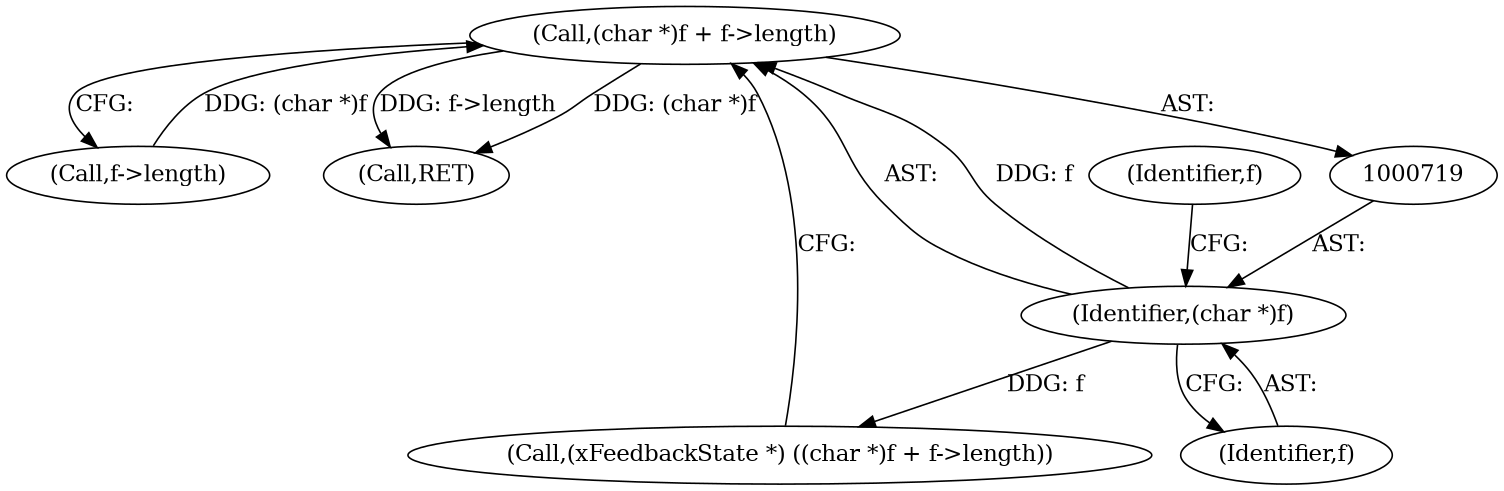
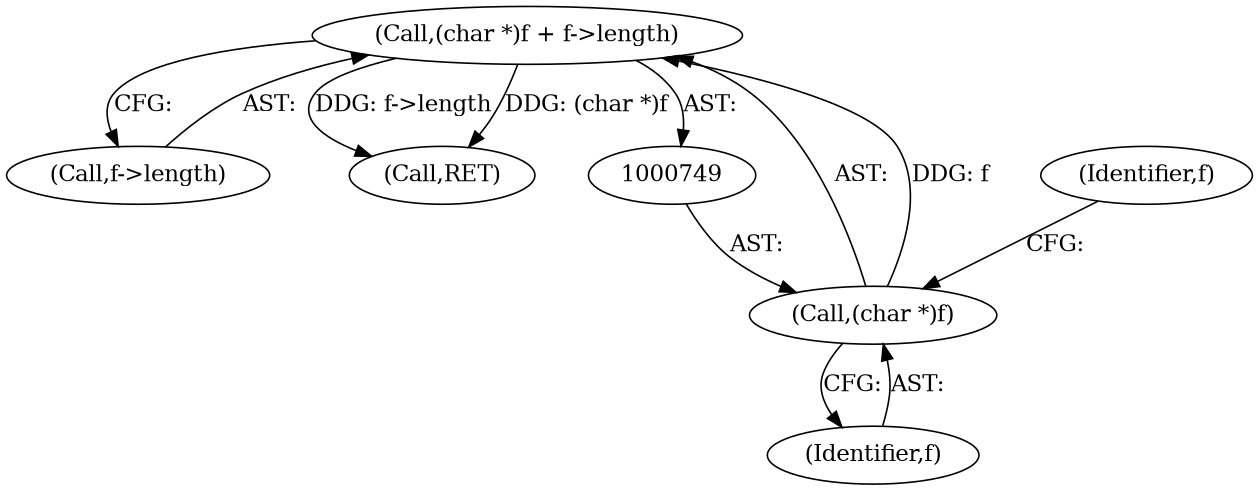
(286, 105) -> (273, 105)
(1414, 175) -> (672, 175)
(1184, 315) -> (873, 315)
(780, 455) -> none
